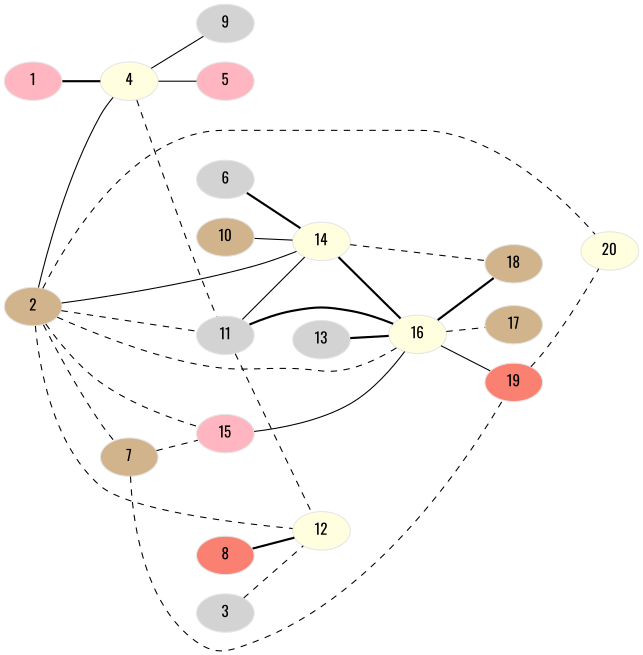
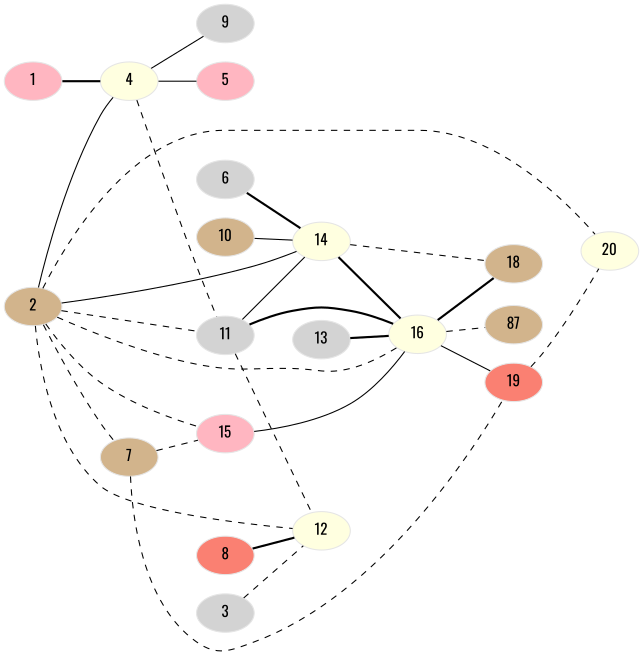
(514, 325) -> (514, 325)
